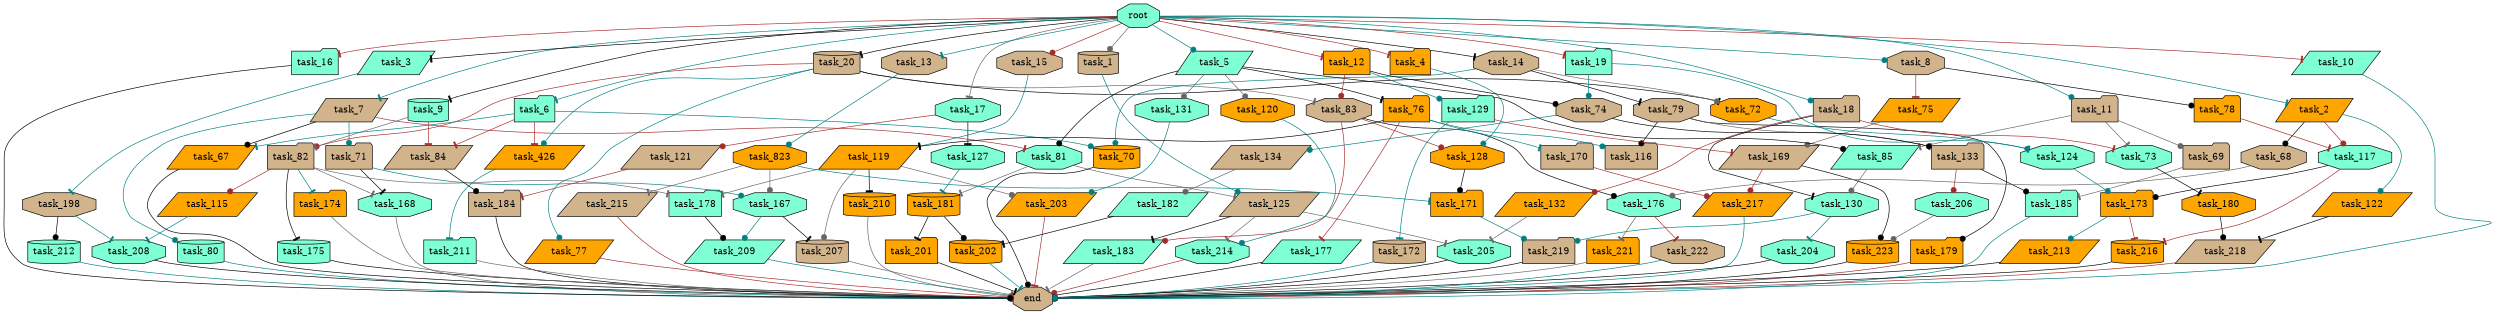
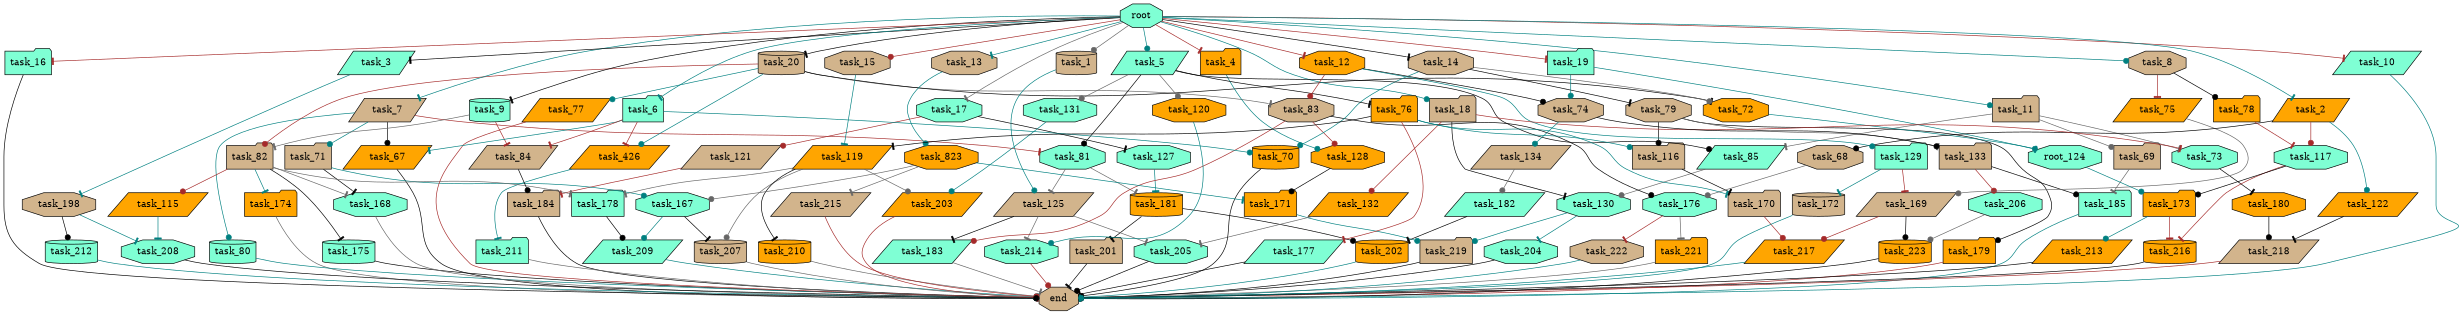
(1347, 63) -> (1332, 63)
(2057, 157) -> (2065, 157)
none -> (1705, 180)
(911, 252) -> (1096, 252)
